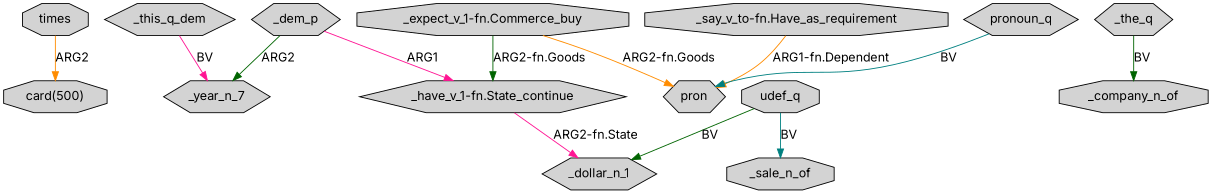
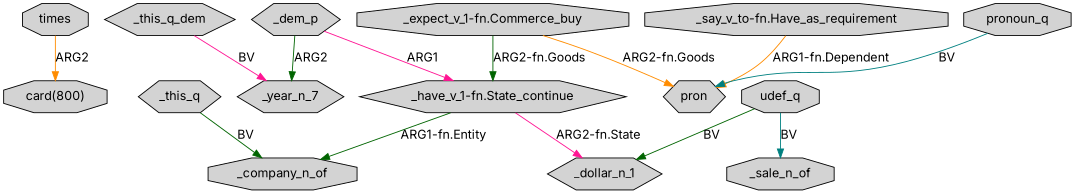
(1021, 20) -> (1017, 20)
(1134, 20) -> (180, 97)
(55, 97) -> (55, 97)
none -> (390, 135)
